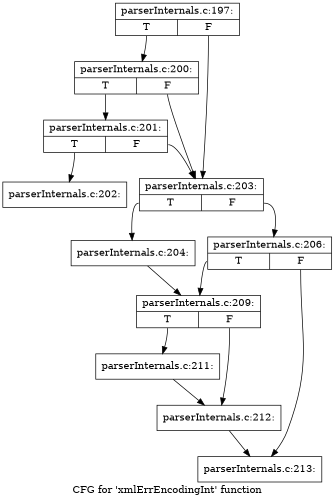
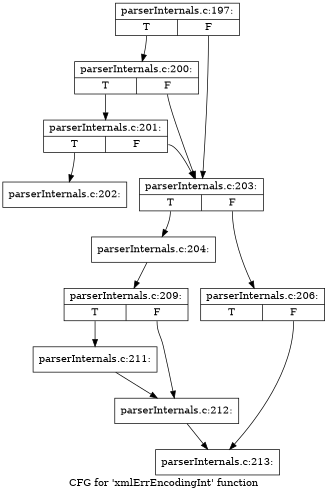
(202, 274) -> none
